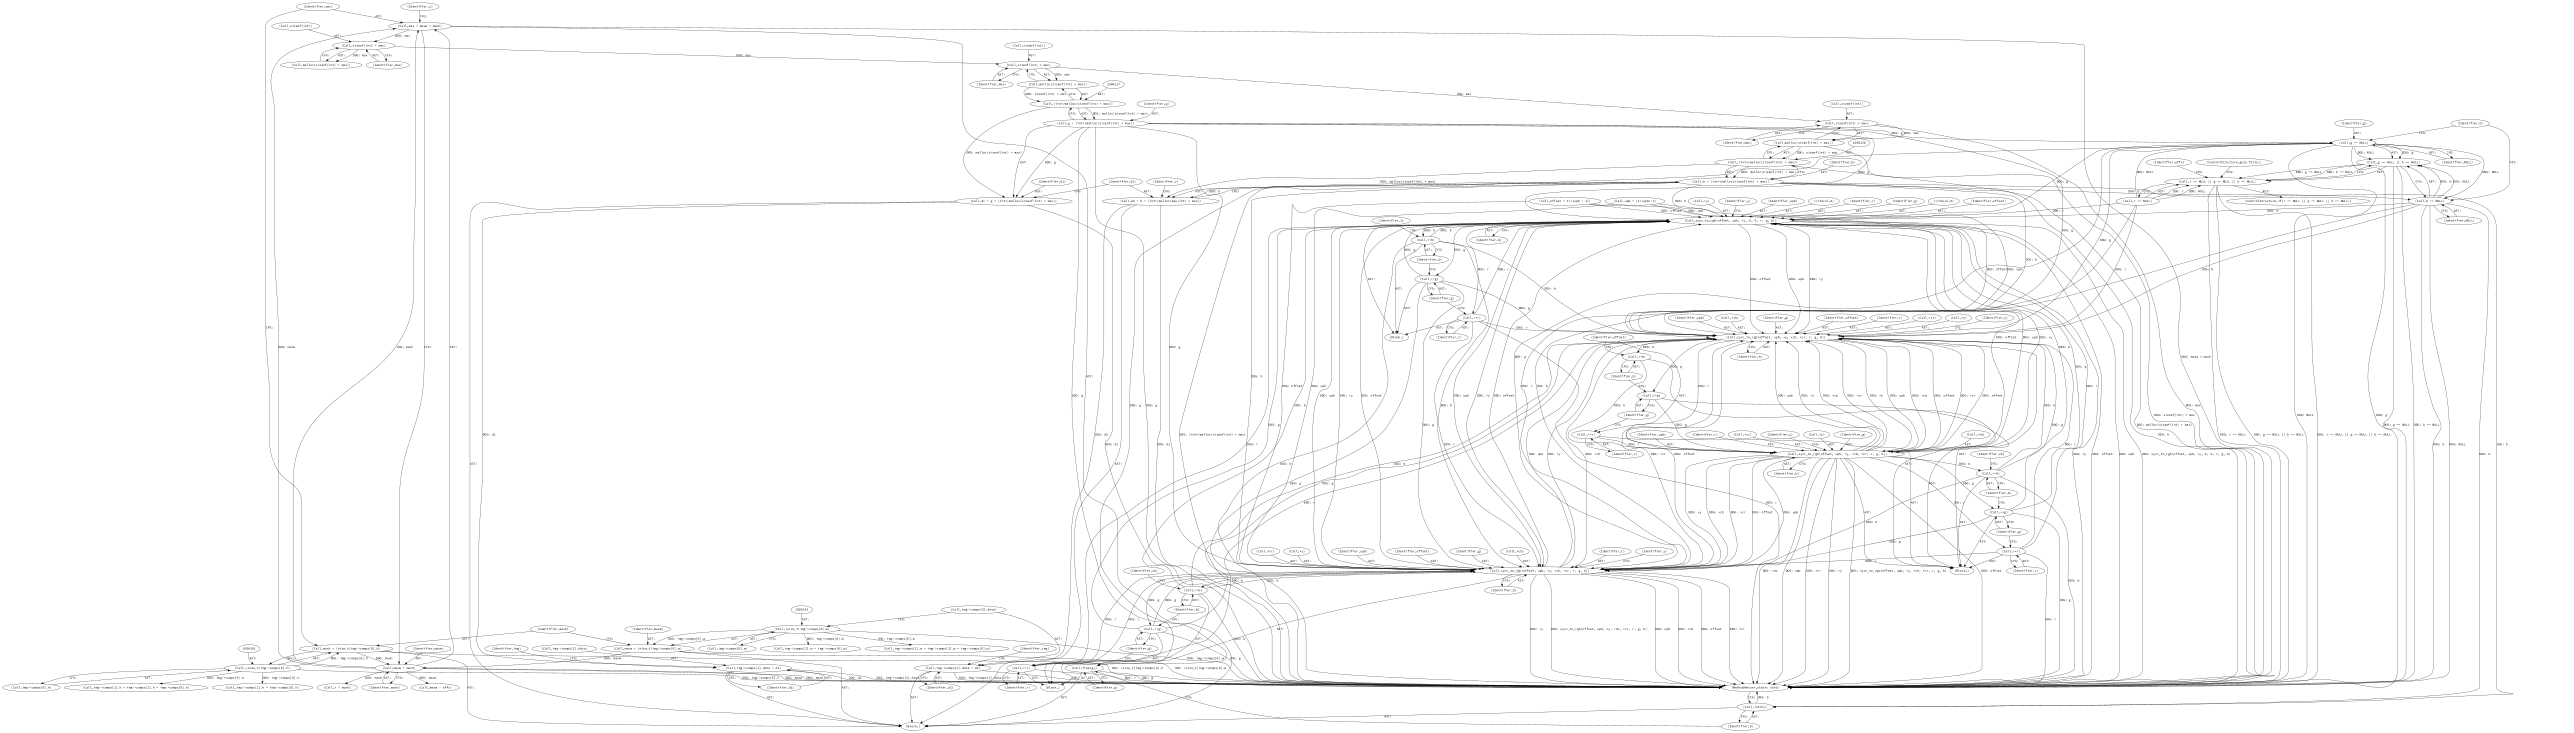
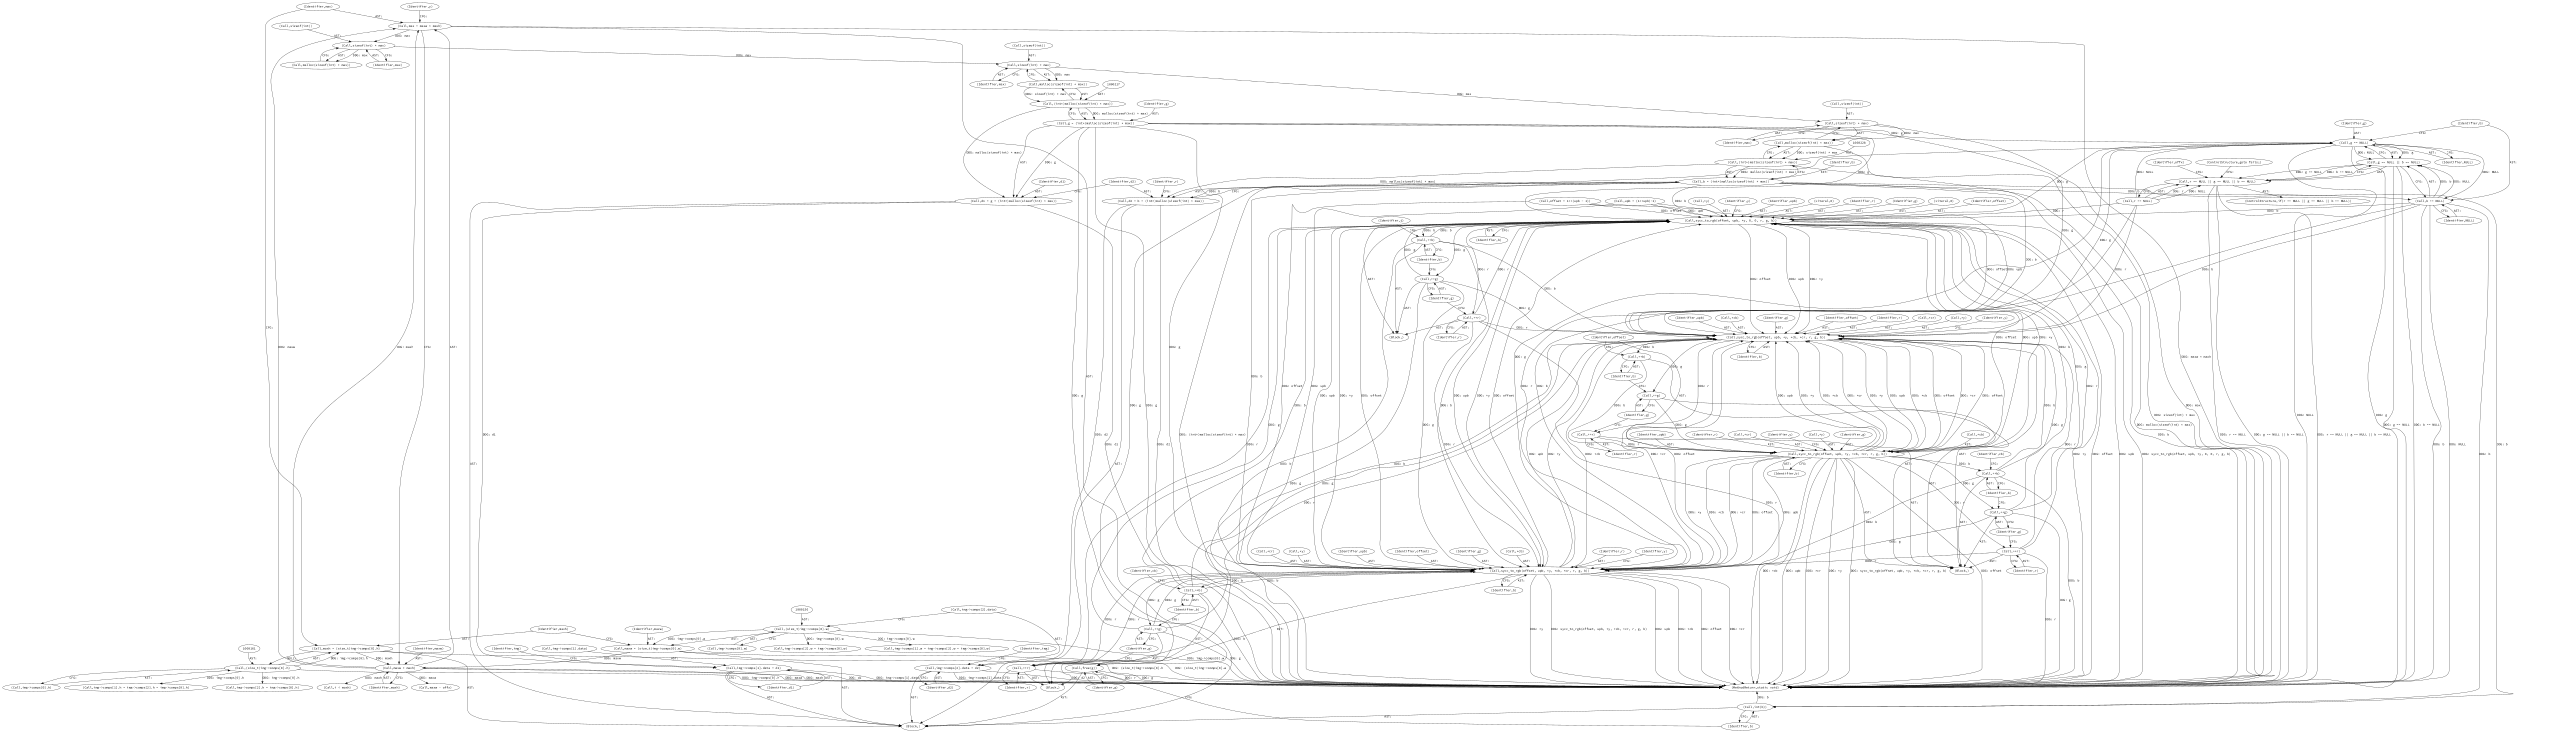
none -> (2376, 152)
(1161, 201) -> (1161, 201)
(1748, 696) -> none
